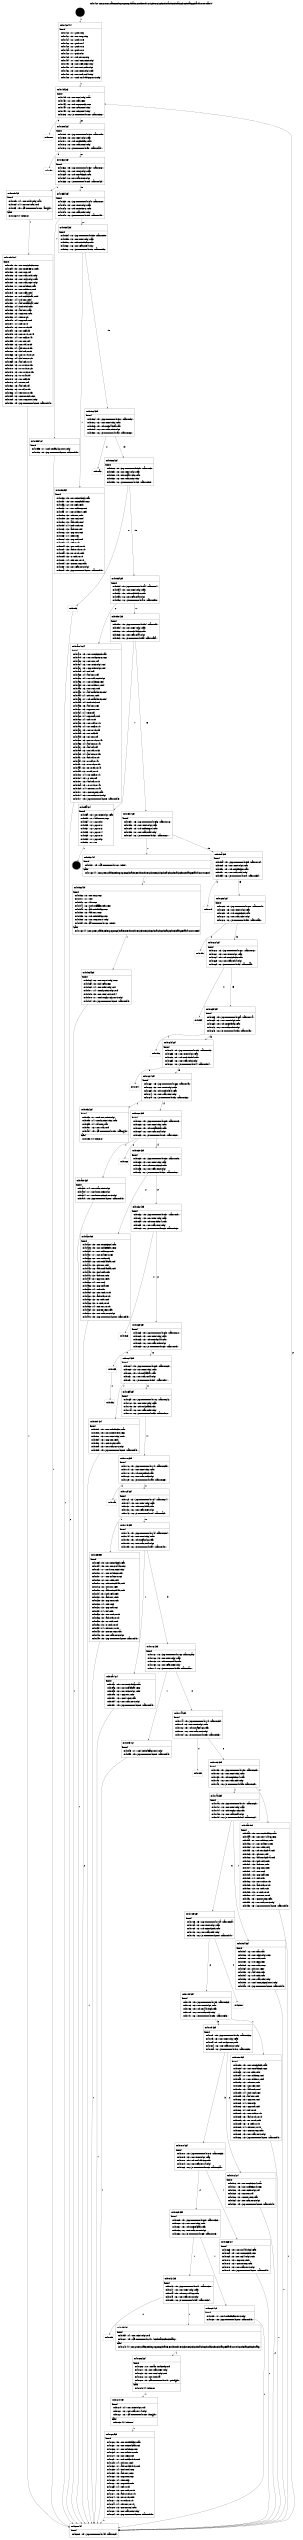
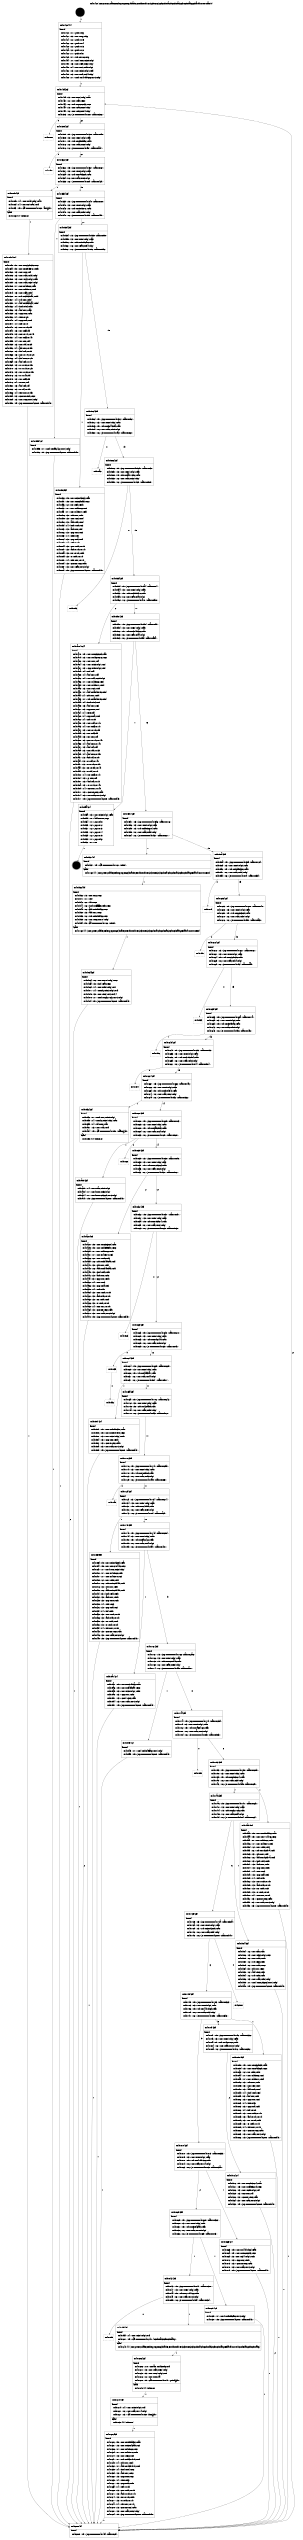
(65, 1568) -> (59, 1550)
(214, 2097) -> (197, 2080)
